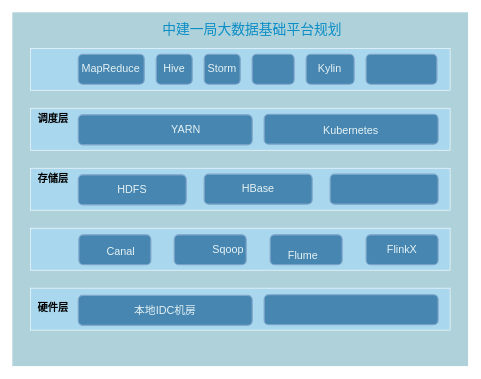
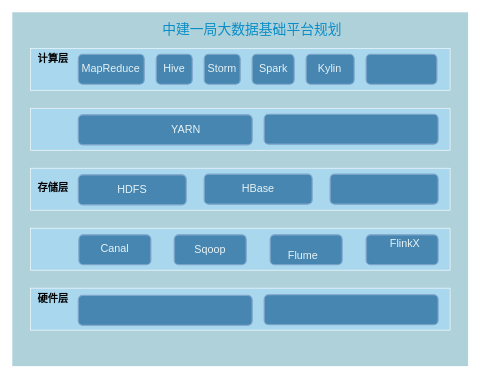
none -> (53, 59)
none -> (273, 68)
(53, 119) -> none
(351, 131) -> none
(53, 179) -> (53, 188)
(228, 250) -> (210, 250)
(402, 250) -> (405, 244)
(121, 252) -> (115, 249)
(53, 308) -> (53, 299)
(165, 311) -> none
